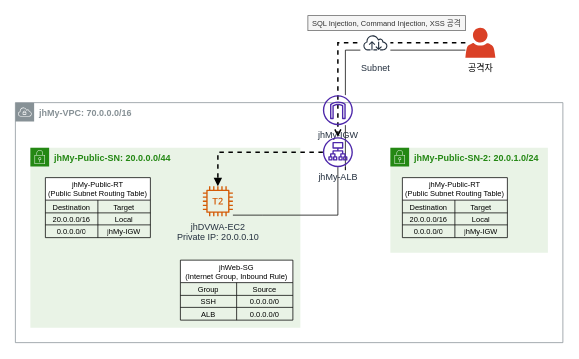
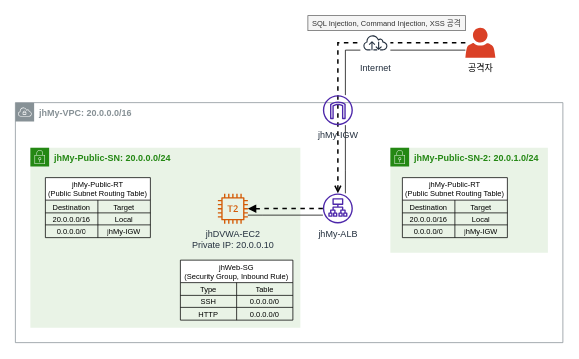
(376, 68) -> (376, 68)
(86, 113) -> (86, 113)
(338, 152) -> (338, 208)
(114, 158) -> (114, 158)
(218, 201) -> (233, 209)
(236, 267) -> (236, 267)
(209, 289) -> (209, 289)
(265, 289) -> (265, 289)
(209, 314) -> (209, 314)
